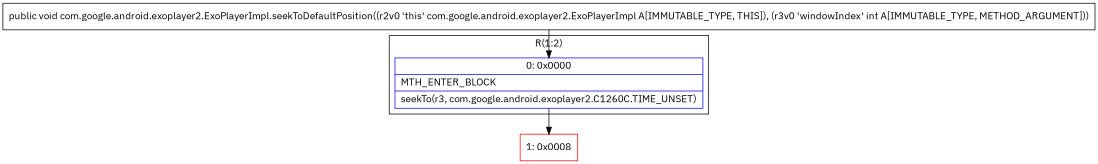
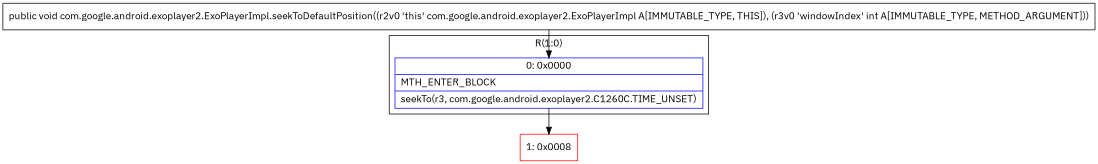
(549, 44) -> (549, 44)
